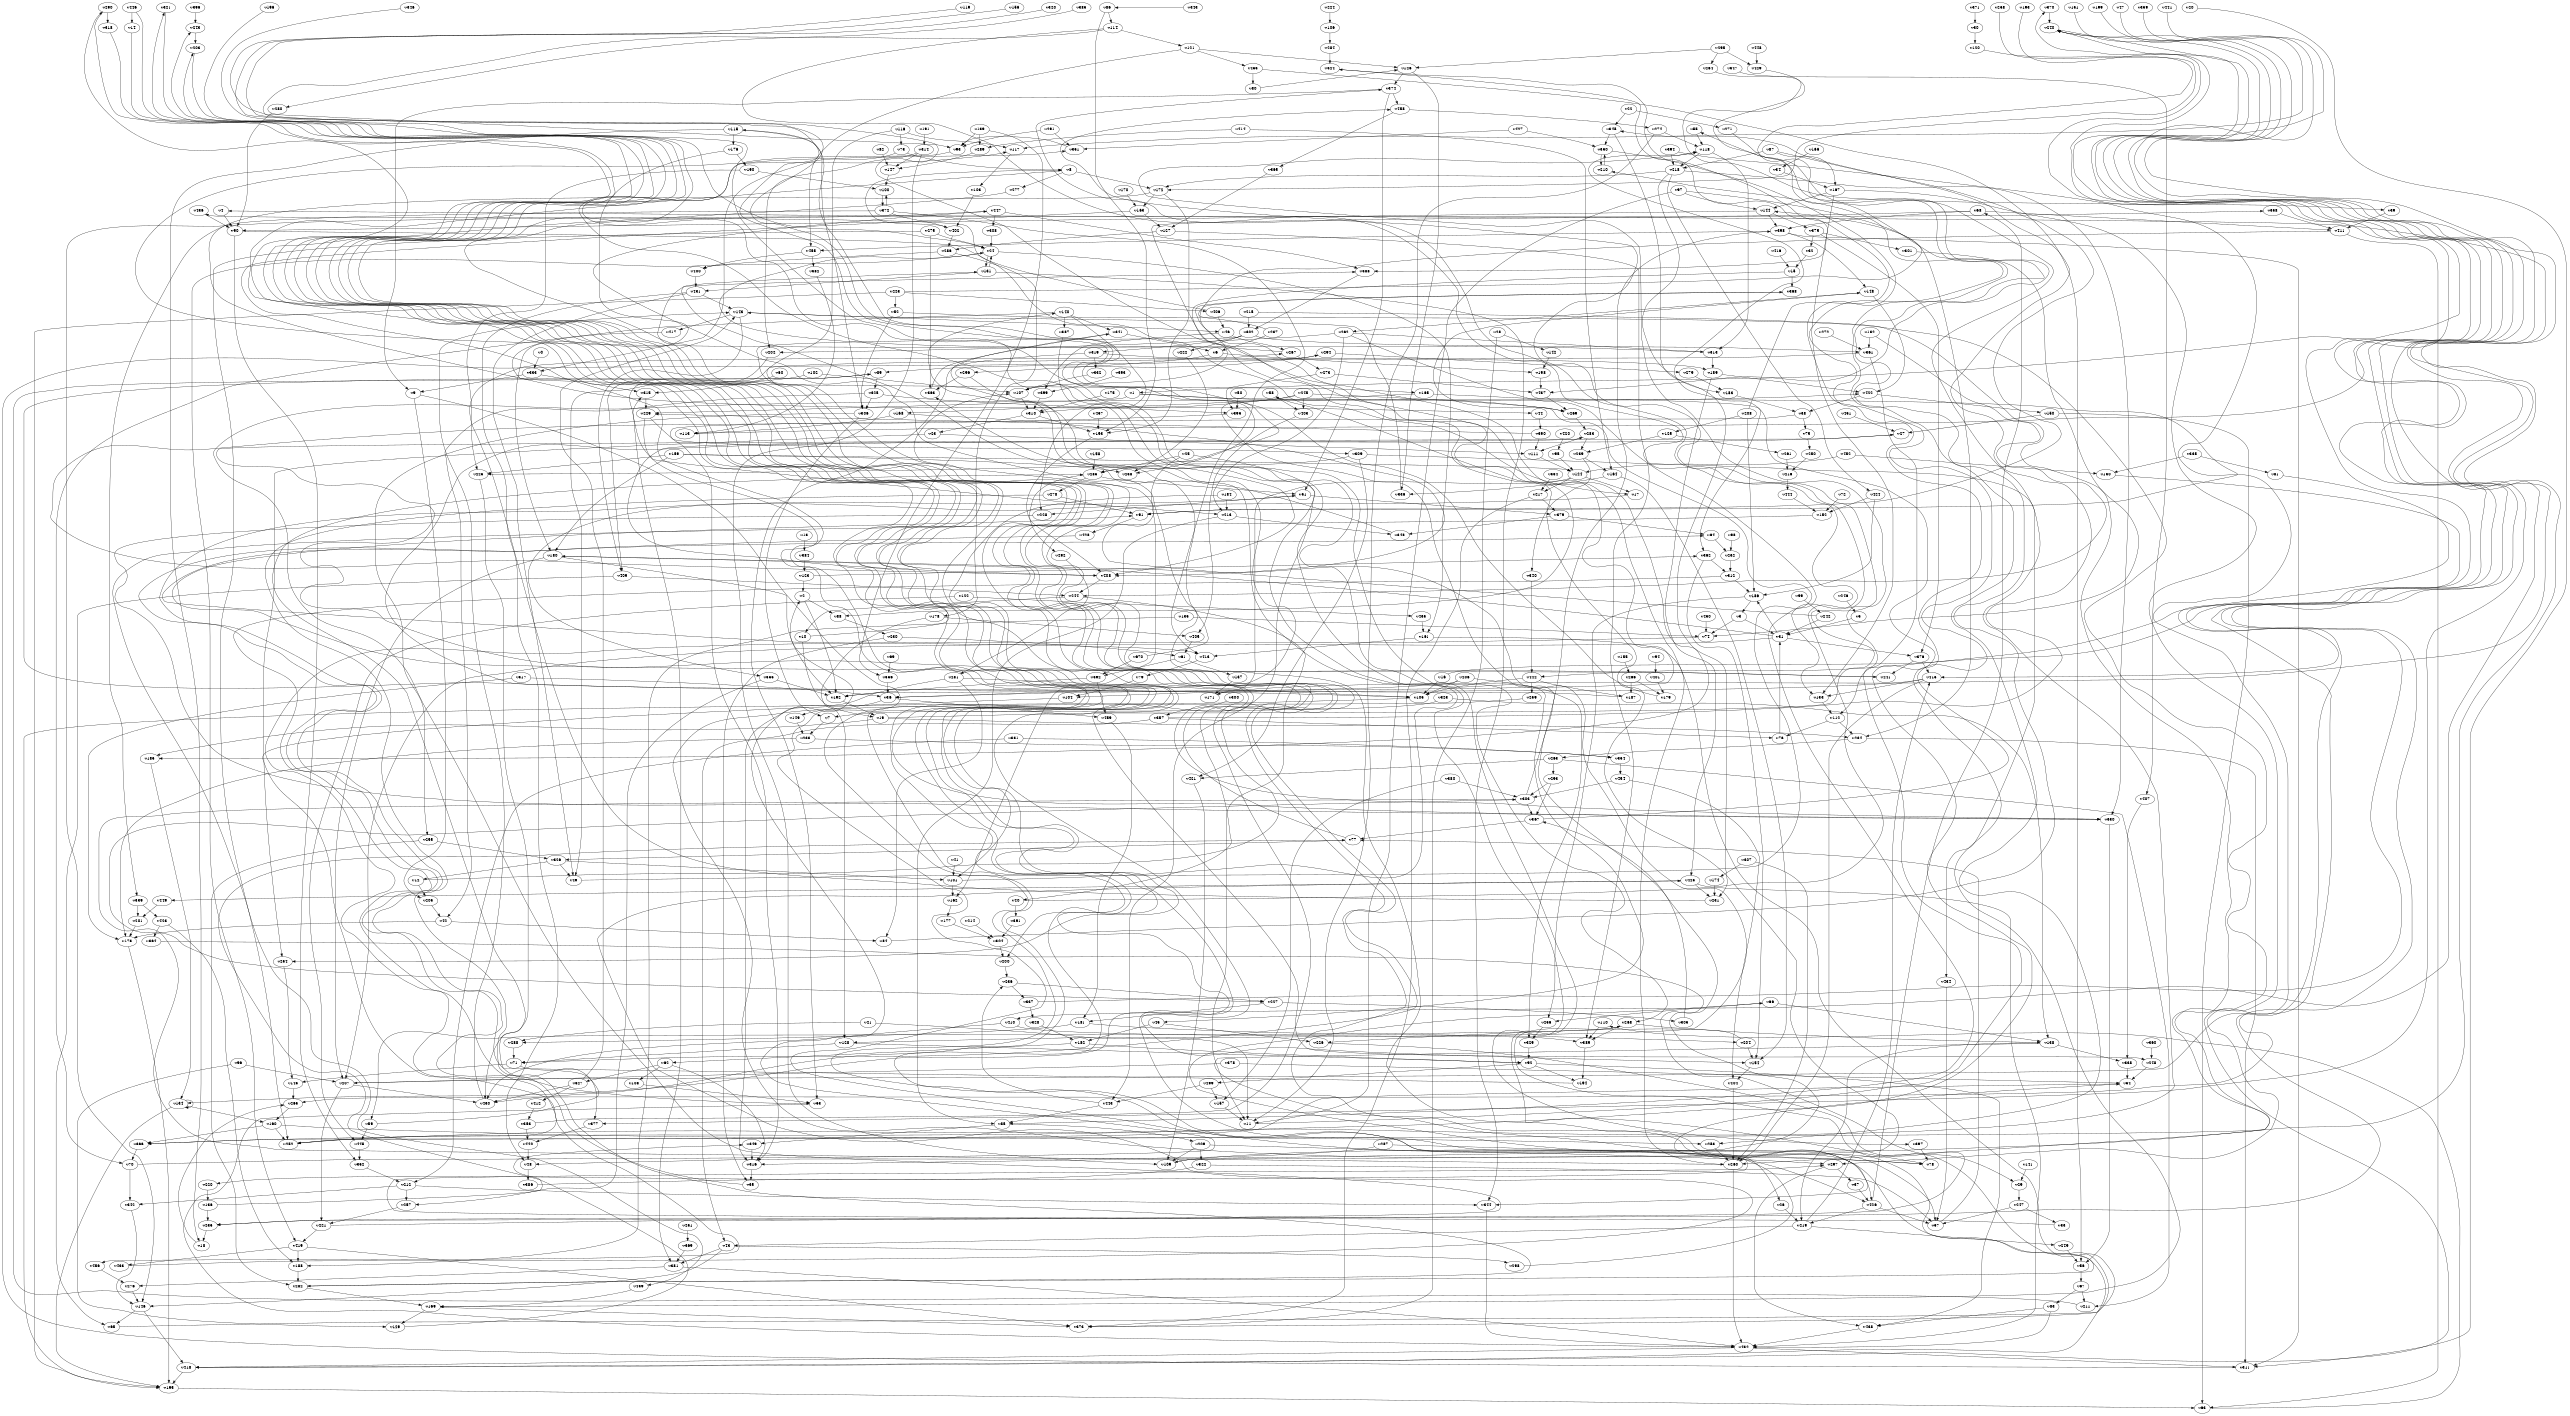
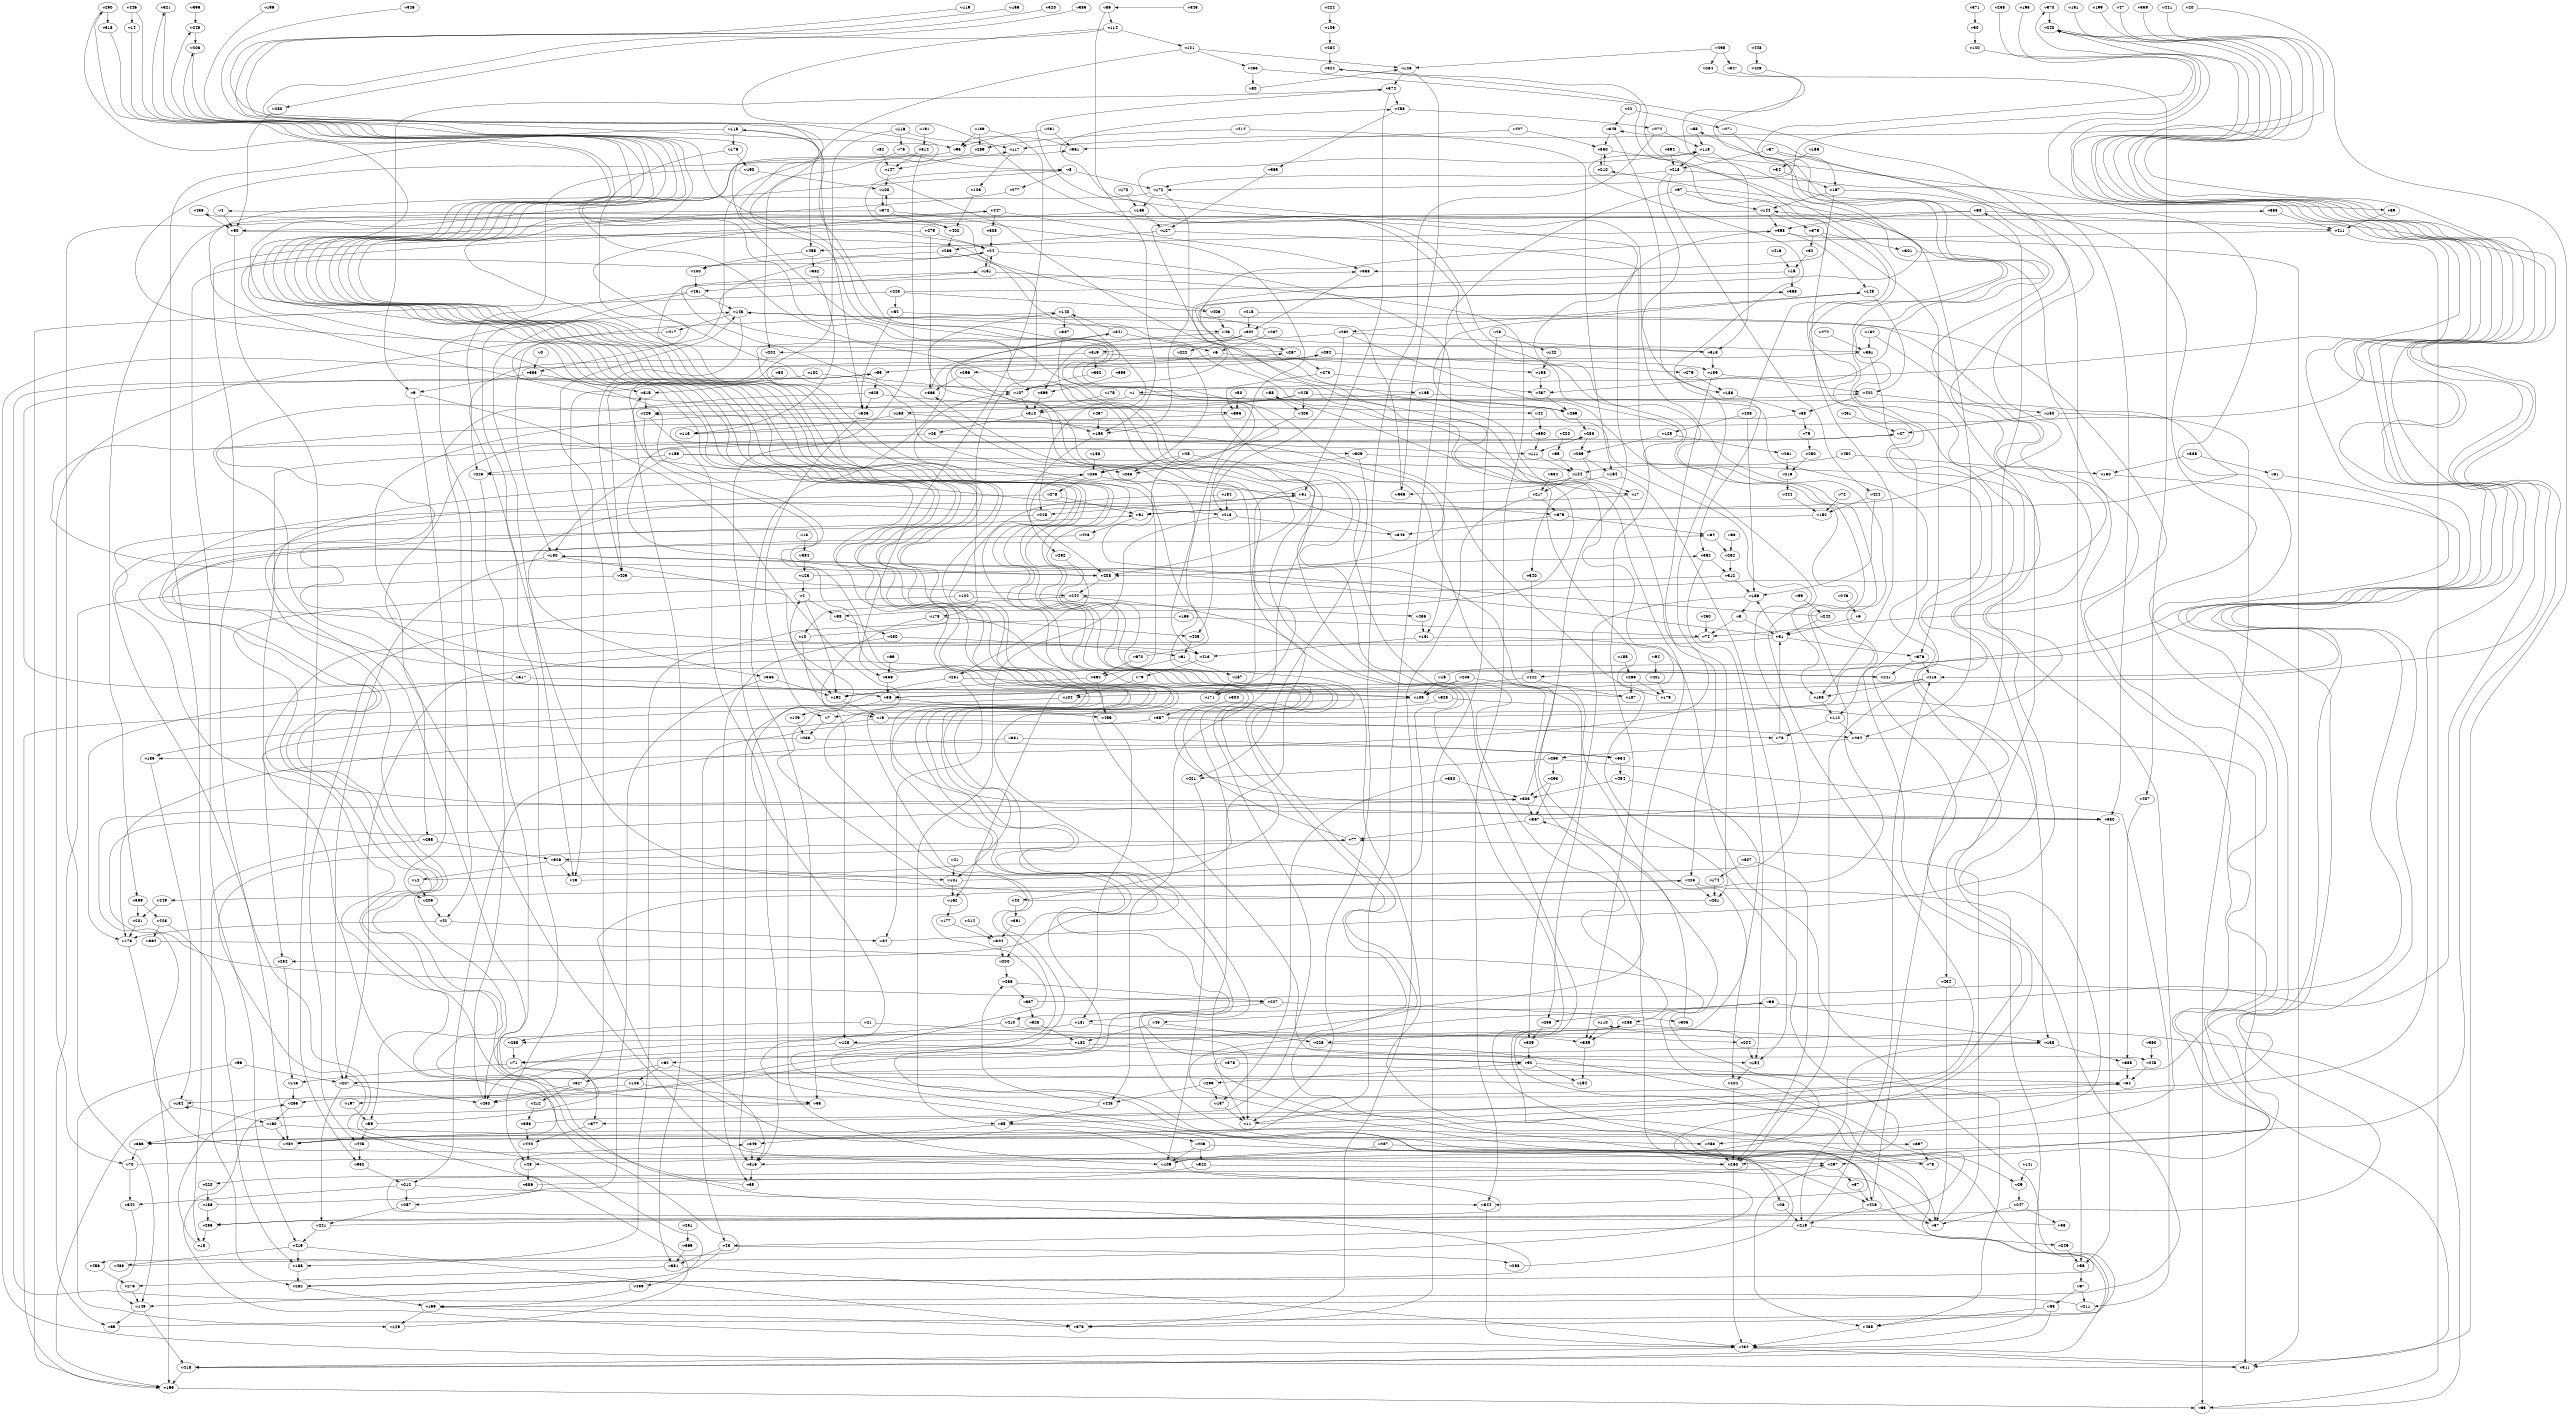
(1737, 58) -> (1726, 57)
(1089, 322) -> (1093, 322)
(1532, 698) -> none
none -> (350, 1104)
